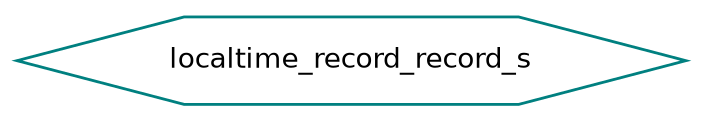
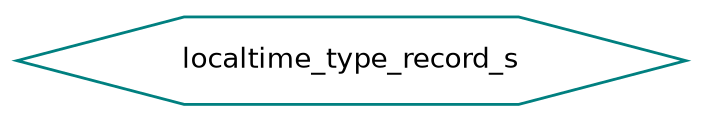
(351, 61) -> (351, 61)
